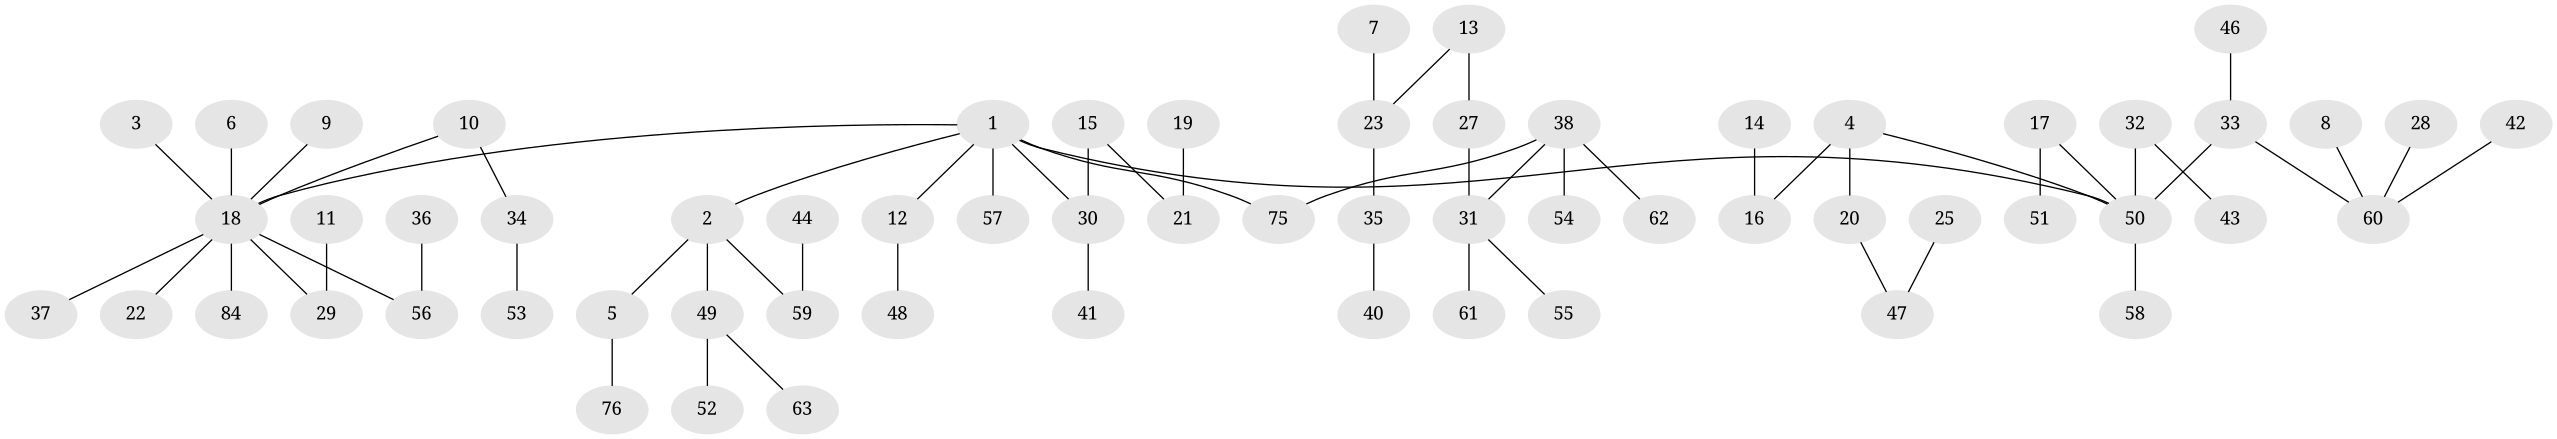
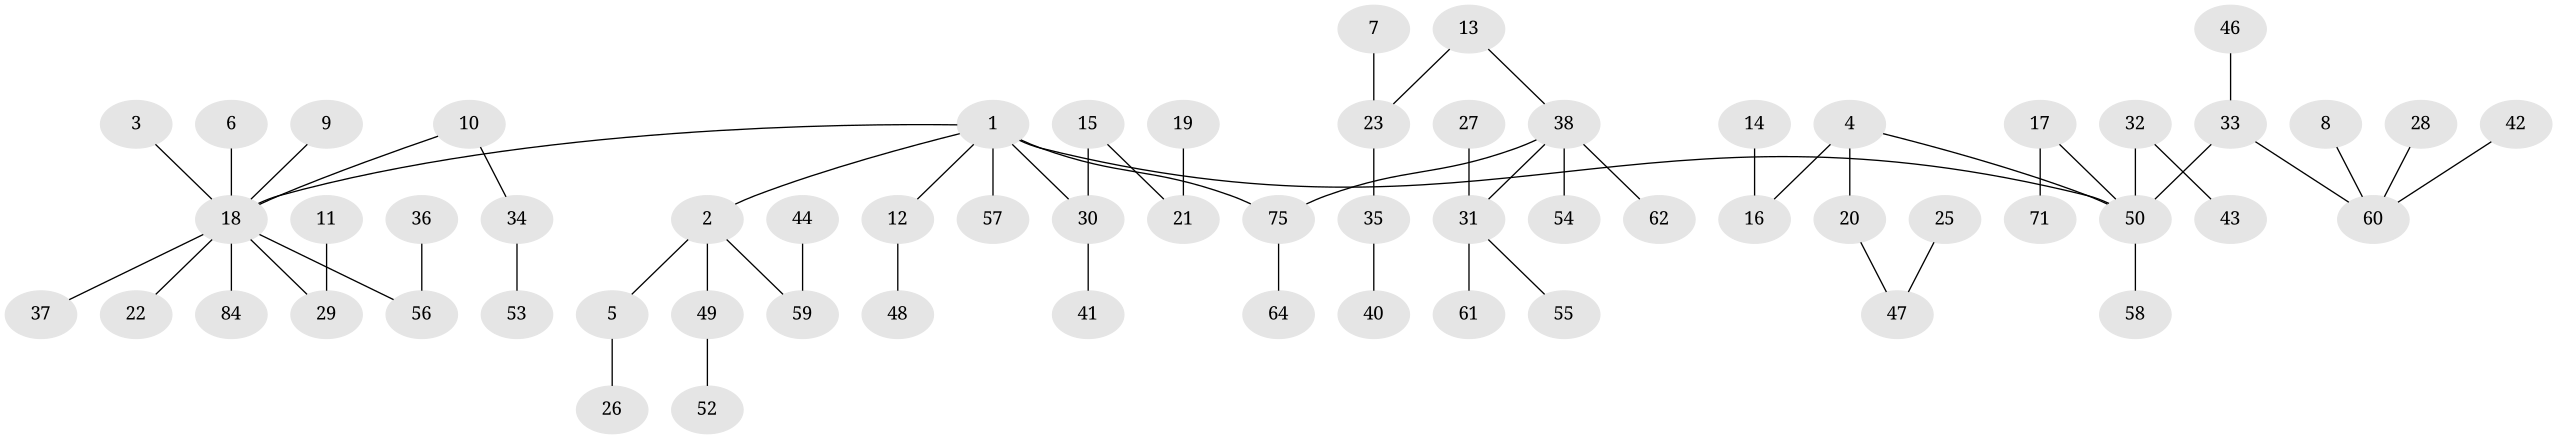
(1469, 77) -> (1516, 77)
(2040, 219) -> (2040, 219)
none -> (1279, 315)
(612, 410) -> (612, 410)
(803, 410) -> none
